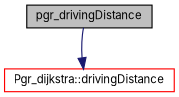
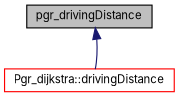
(82, 43) -> (97, 54)
